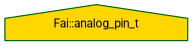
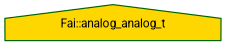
(96, 25) -> (113, 25)
